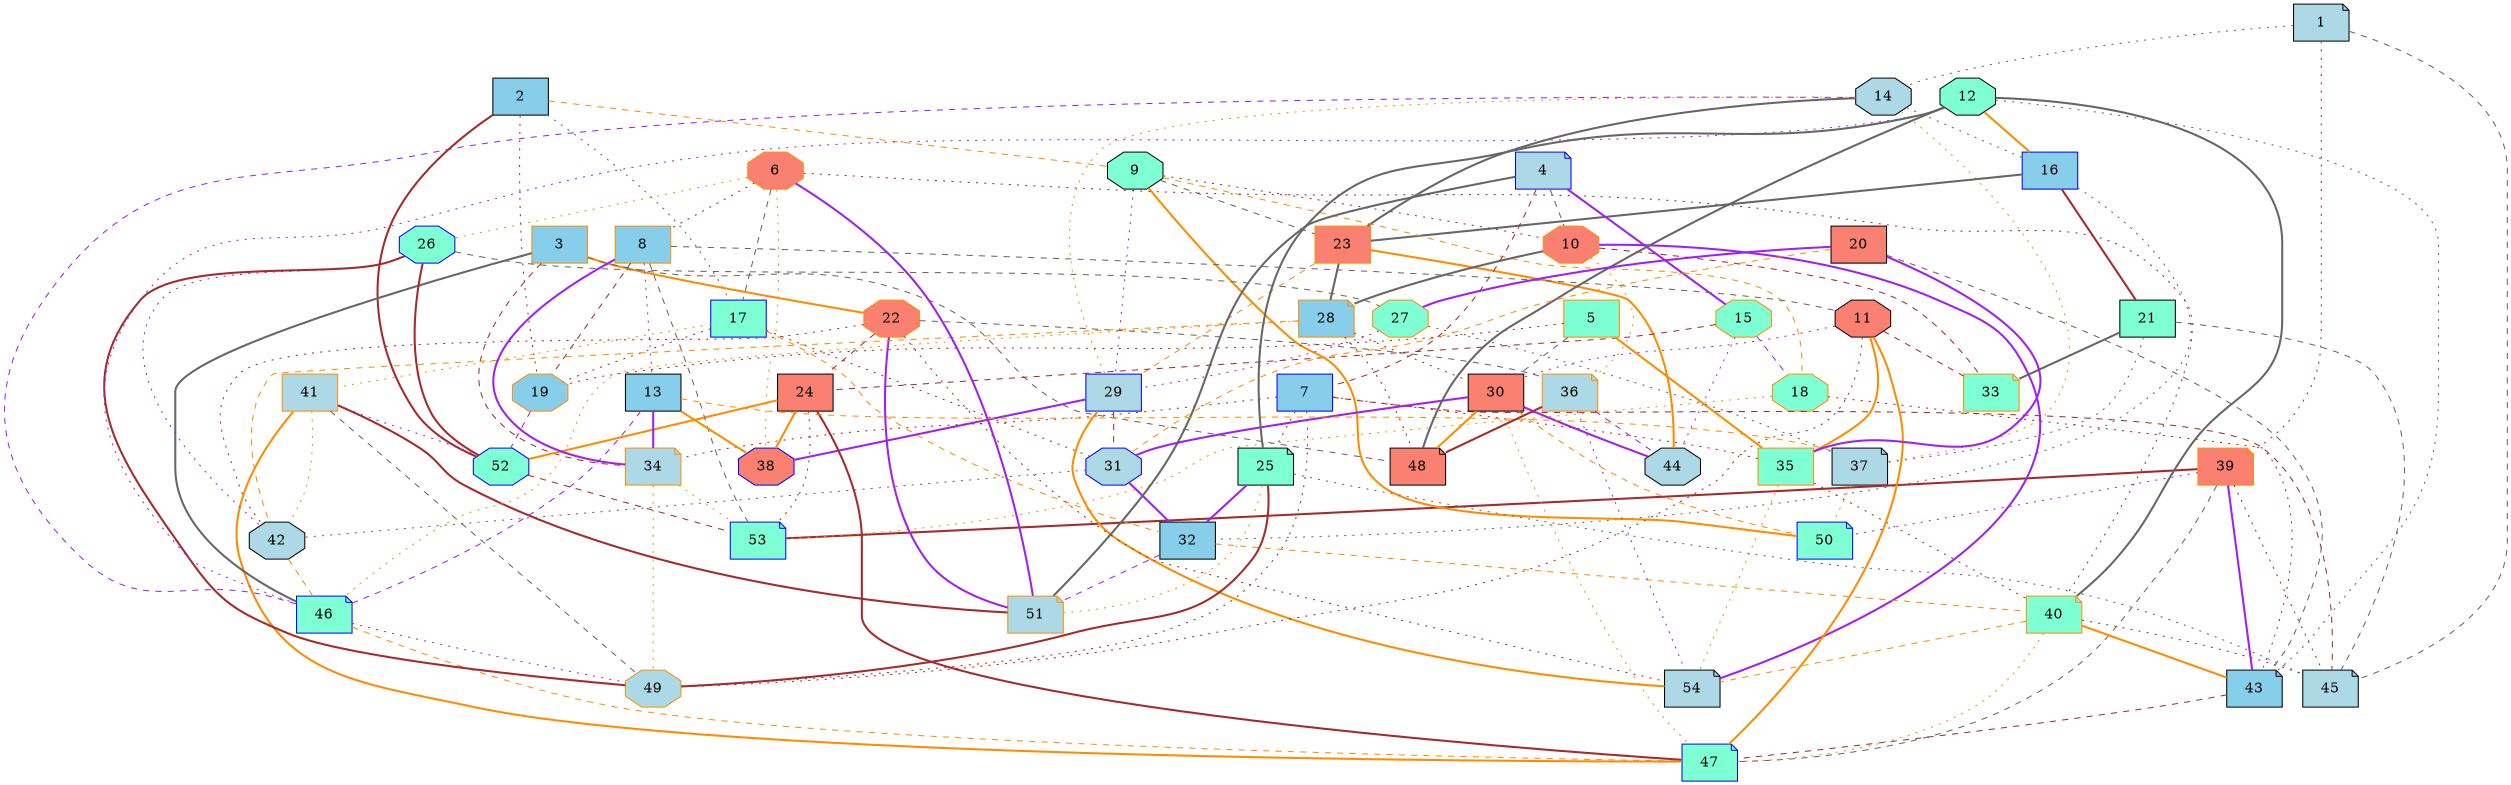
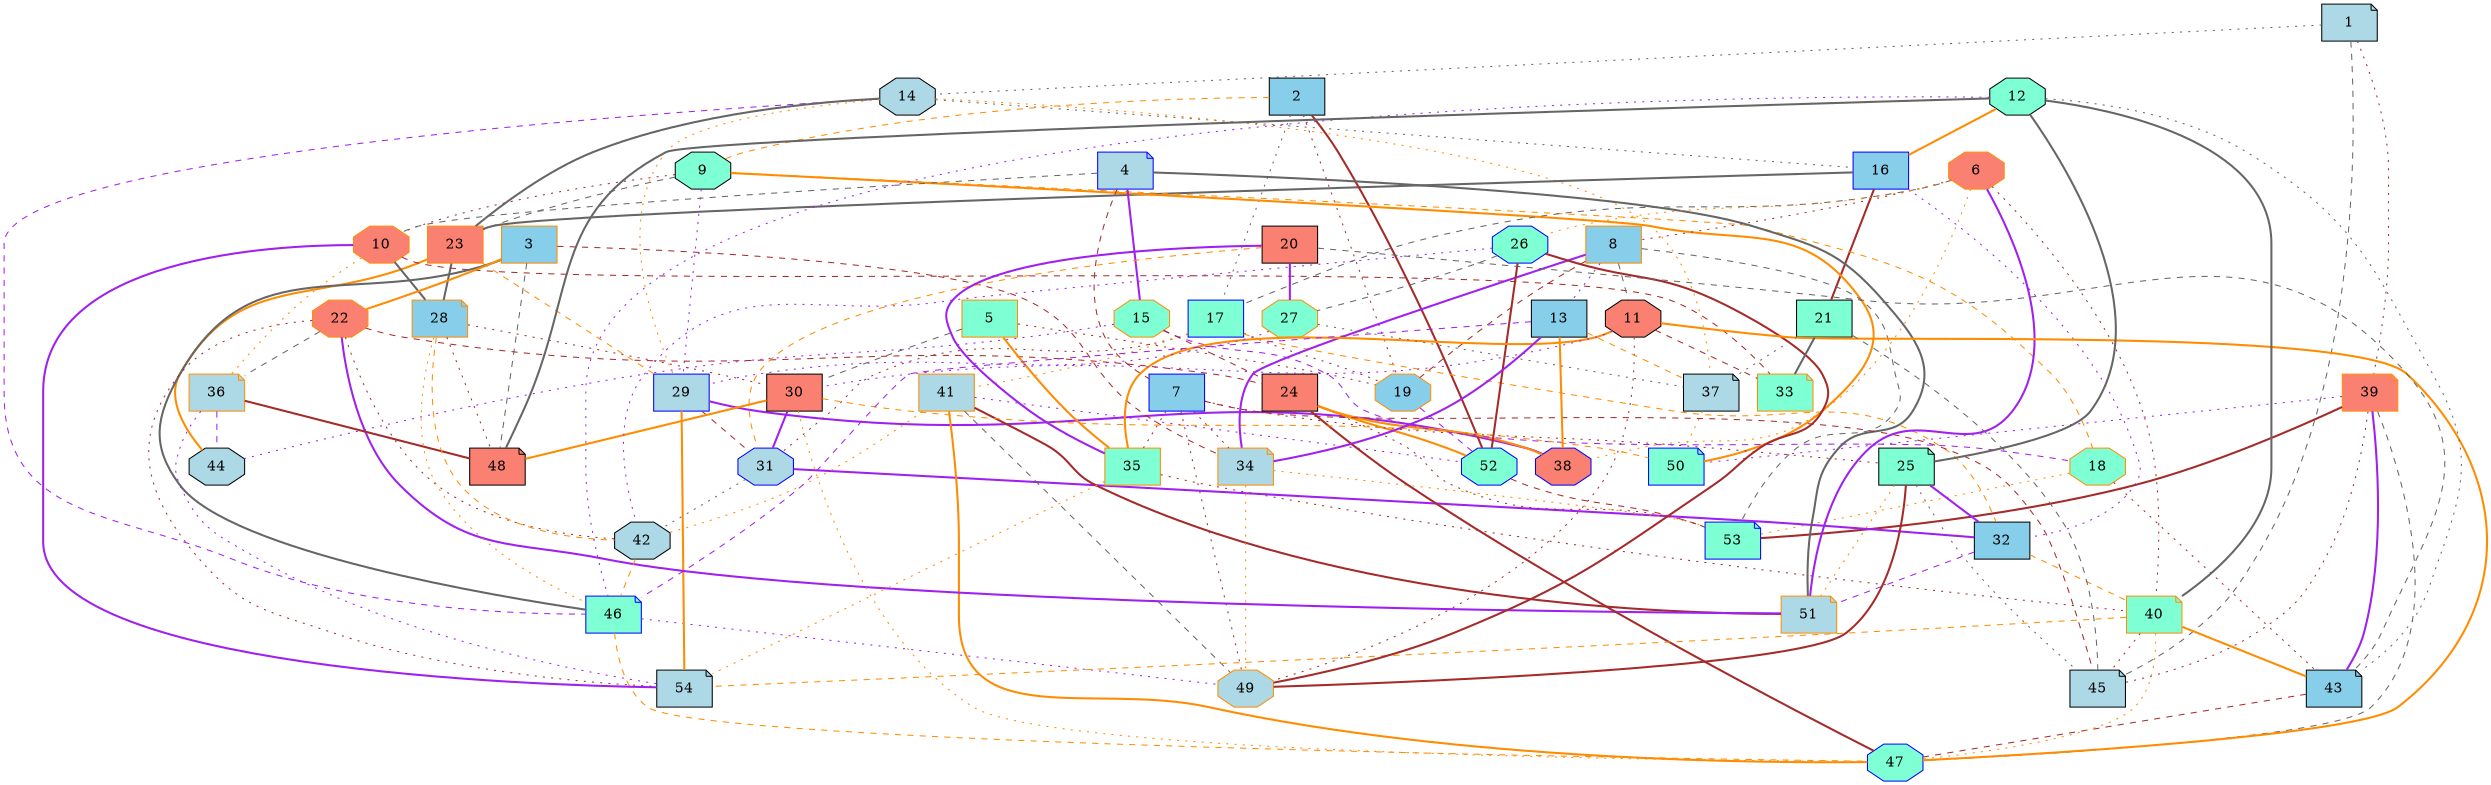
(1598, 438) -> none
(1826, 496) -> (2091, 364)
(1710, 763) -> (1895, 763)
